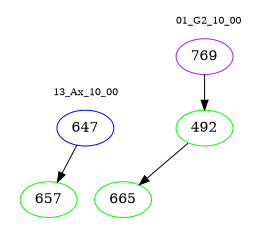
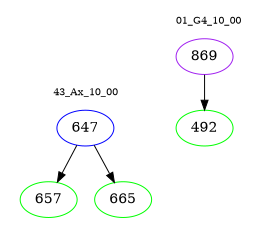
(209, 21) -> (209, 21)
(205, 57) -> (205, 57)
(86, 93) -> (86, 93)
(168, 161) -> (102, 159)
